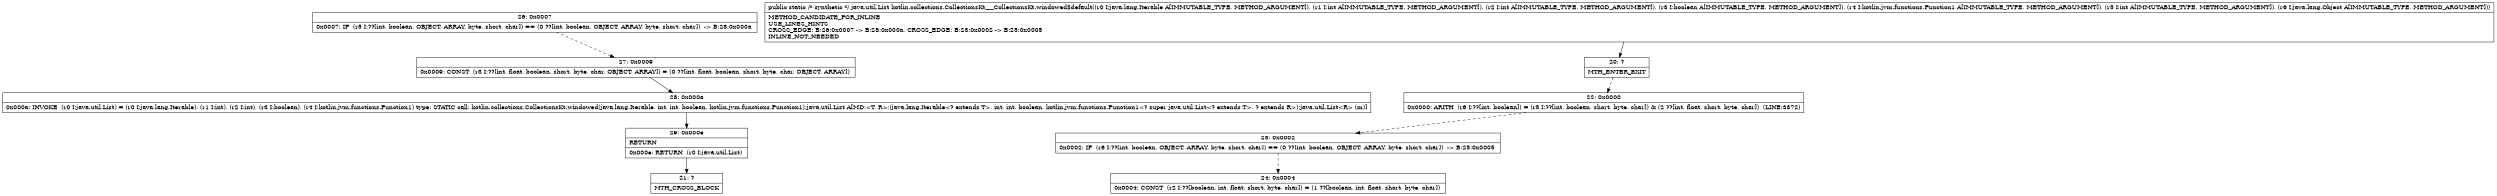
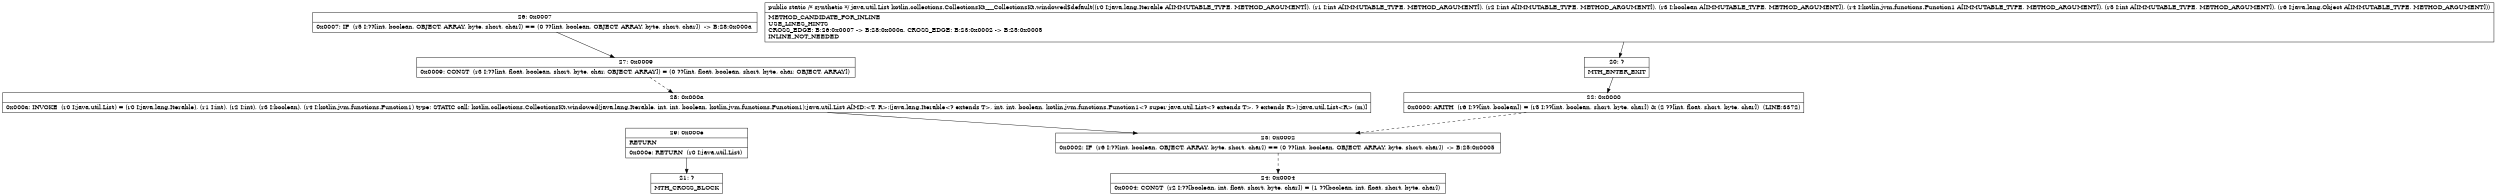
(584, 44) -> (584, 44)
(1611, 83) -> (1611, 83)
(660, 84) -> (660, 84)
(687, 118) -> (980, 123)
